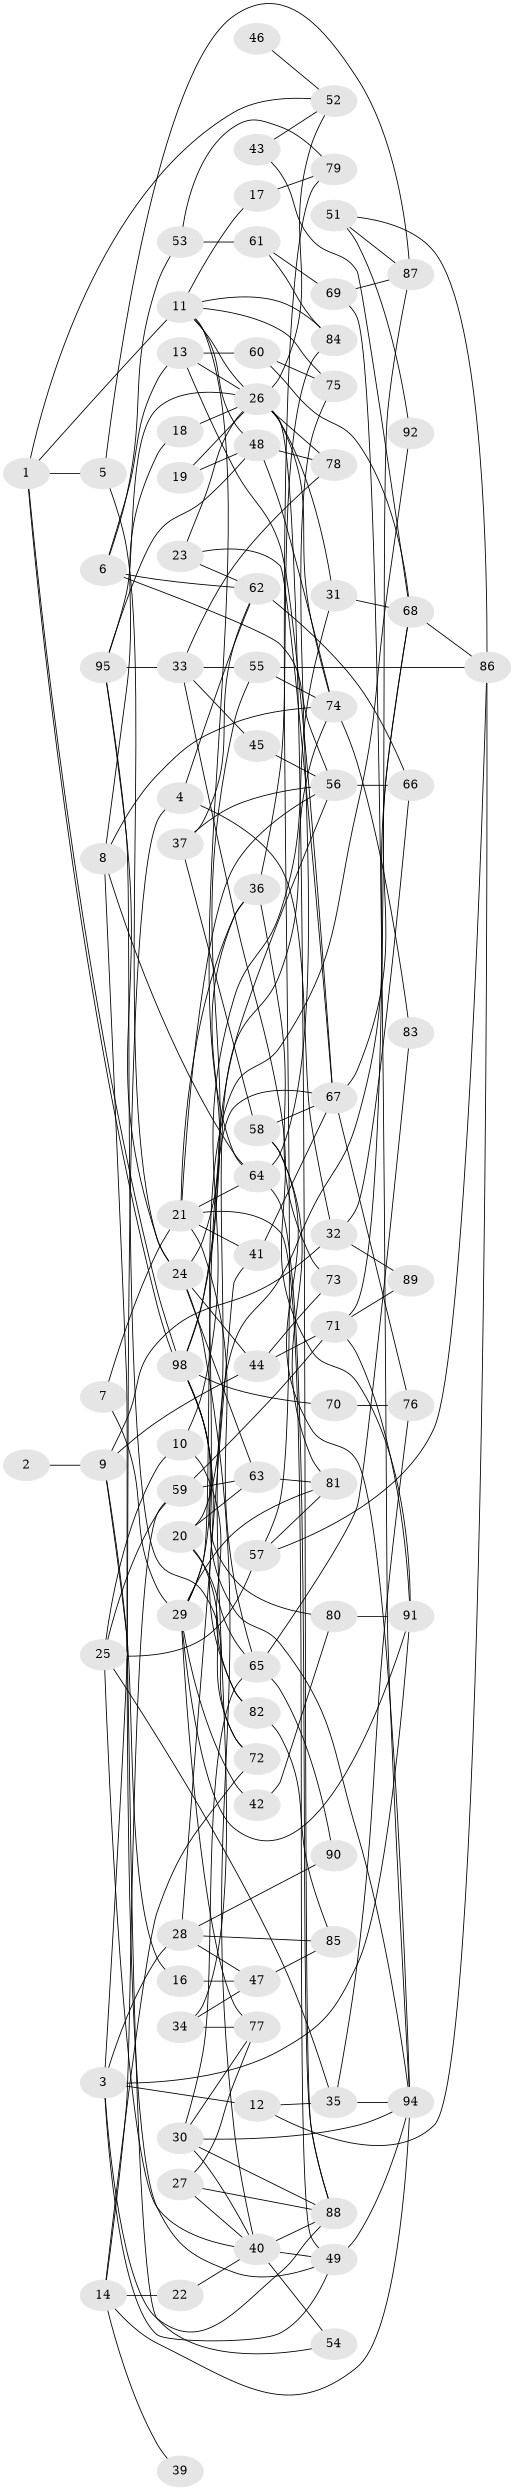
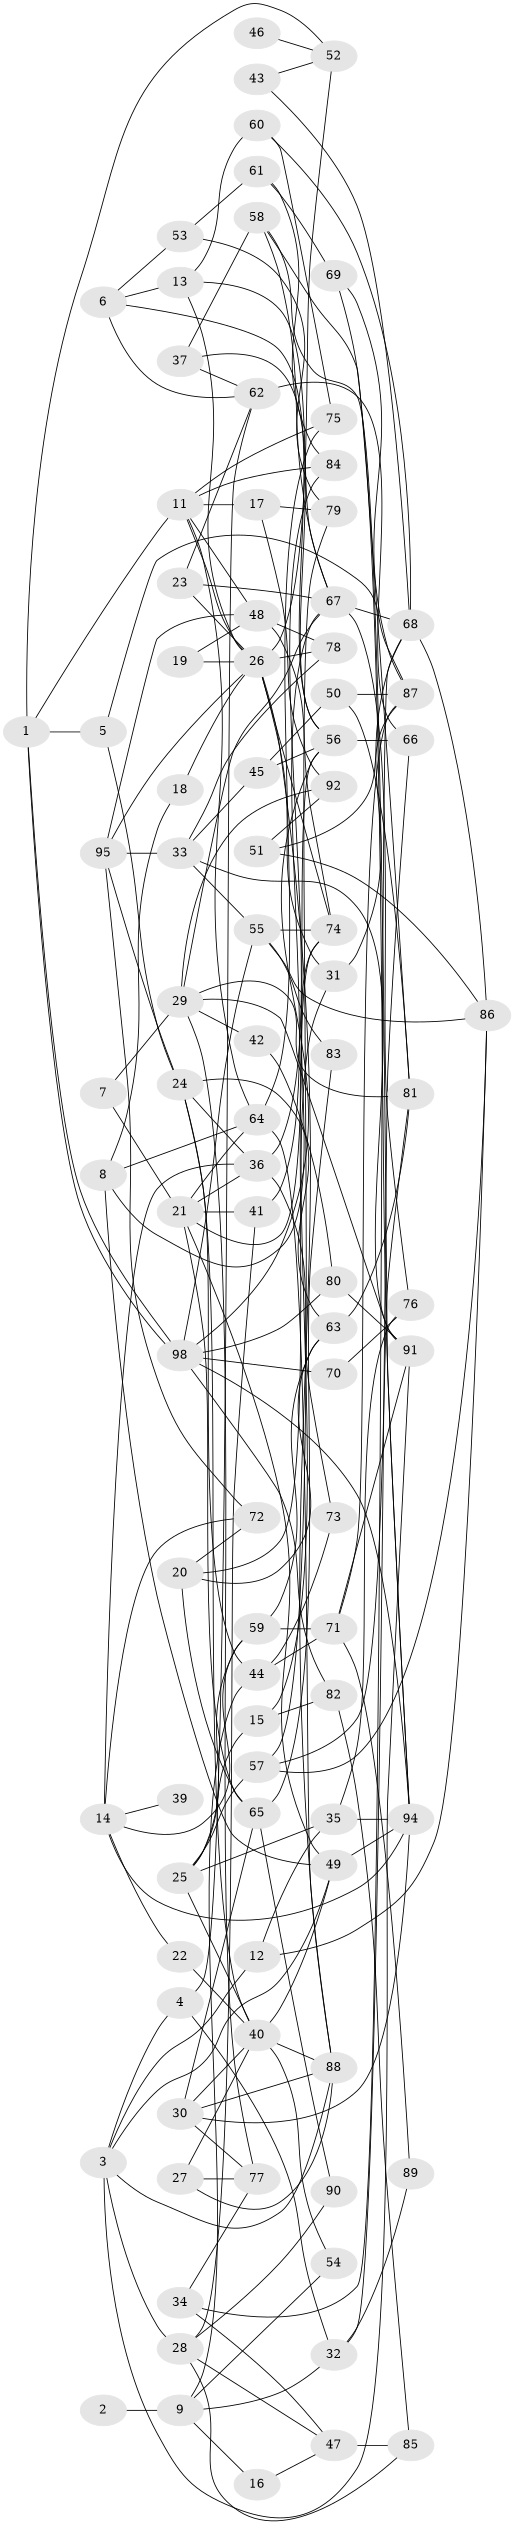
none -> (278, 584)
none -> (334, 694)
(375, 830) -> (296, 992)
(180, 1445) -> (257, 1721)
none -> (118, 1453)
